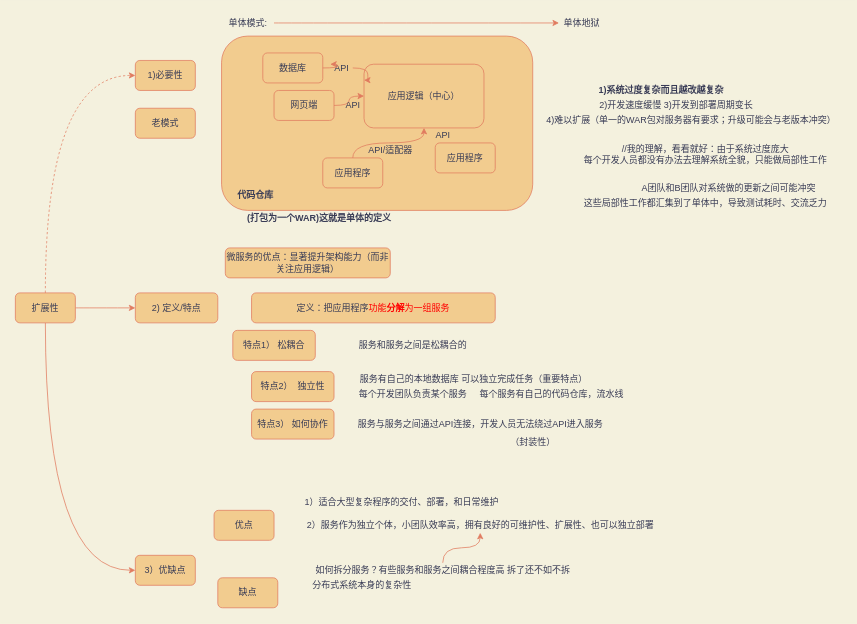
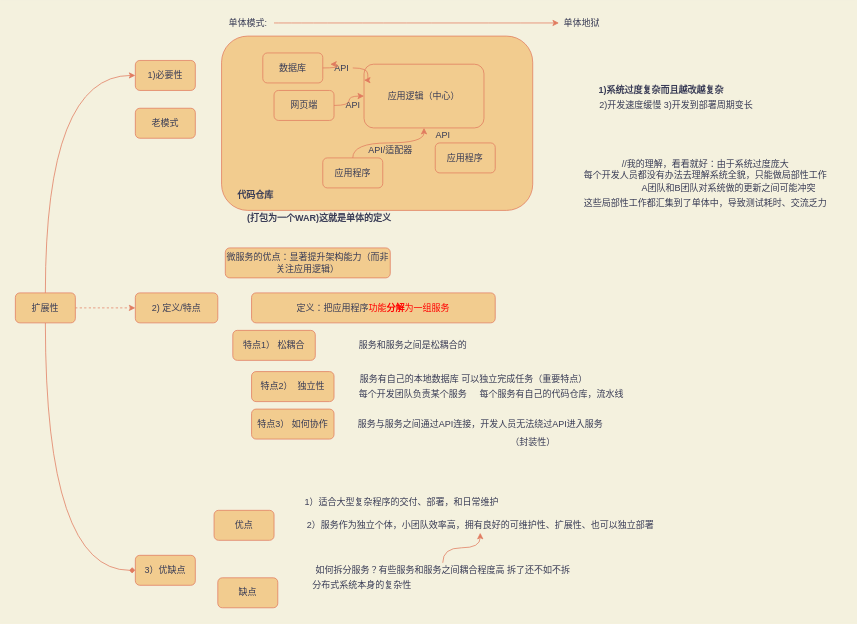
(691, 120) -> none
(705, 154) -> (705, 169)
(56, 169) -> (56, 169)
(103, 308) -> (103, 308)
(129, 570) -> (128, 570)
